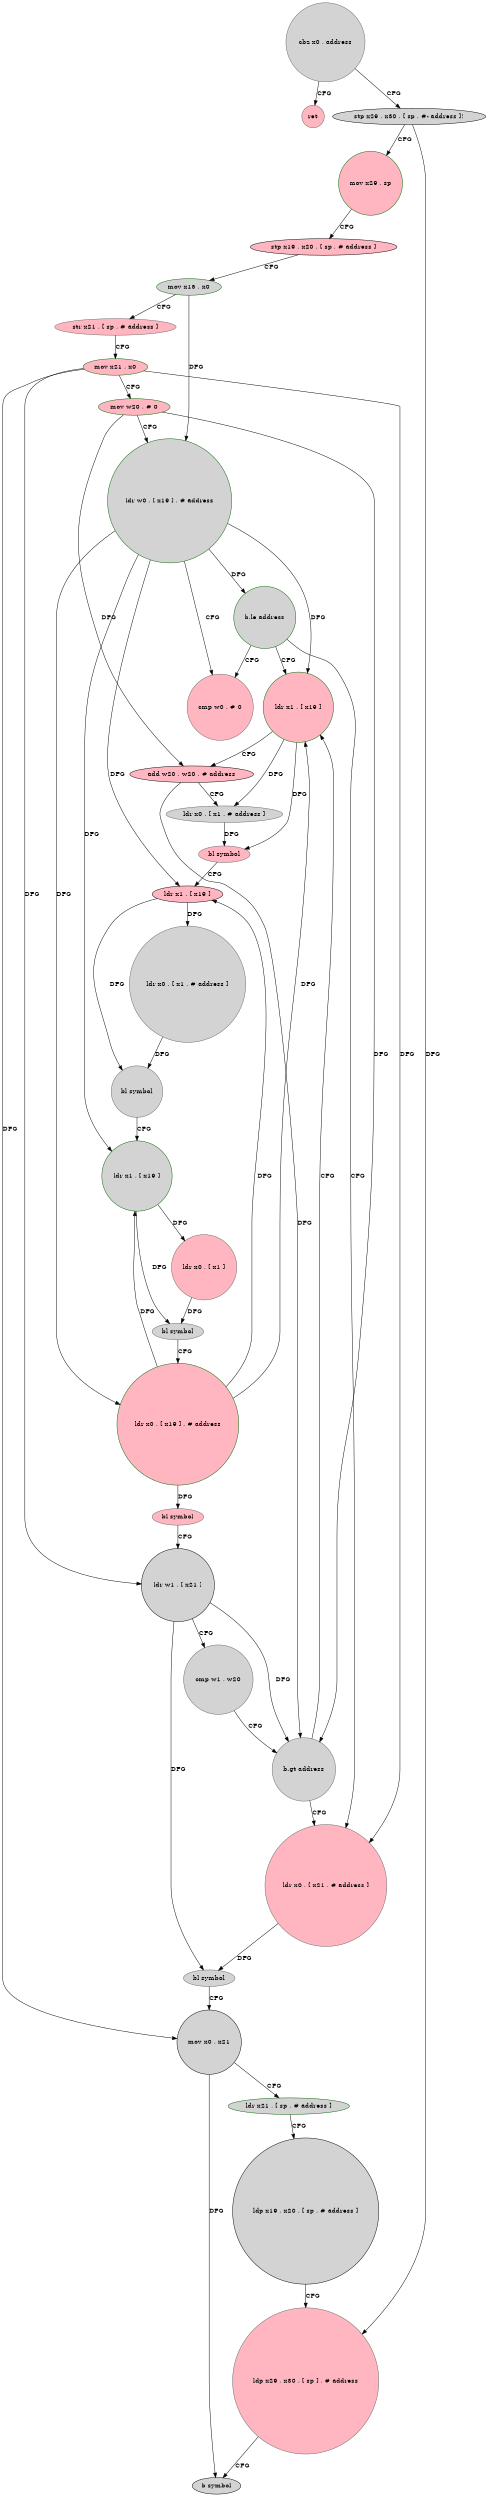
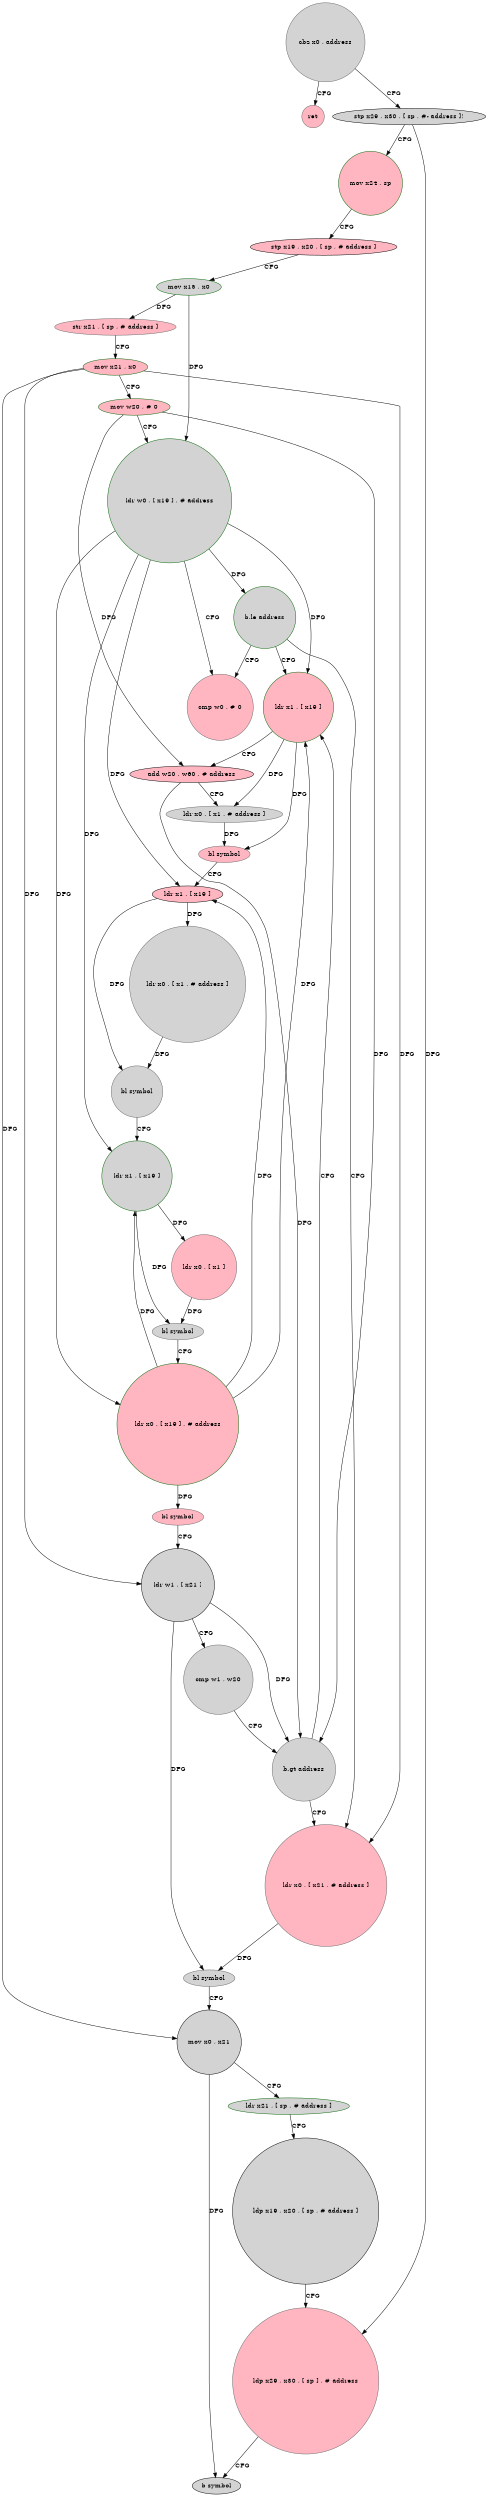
(371, 183) -> (371, 183)
(164, 307) -> (164, 307)
(192, 774) -> (192, 774)
